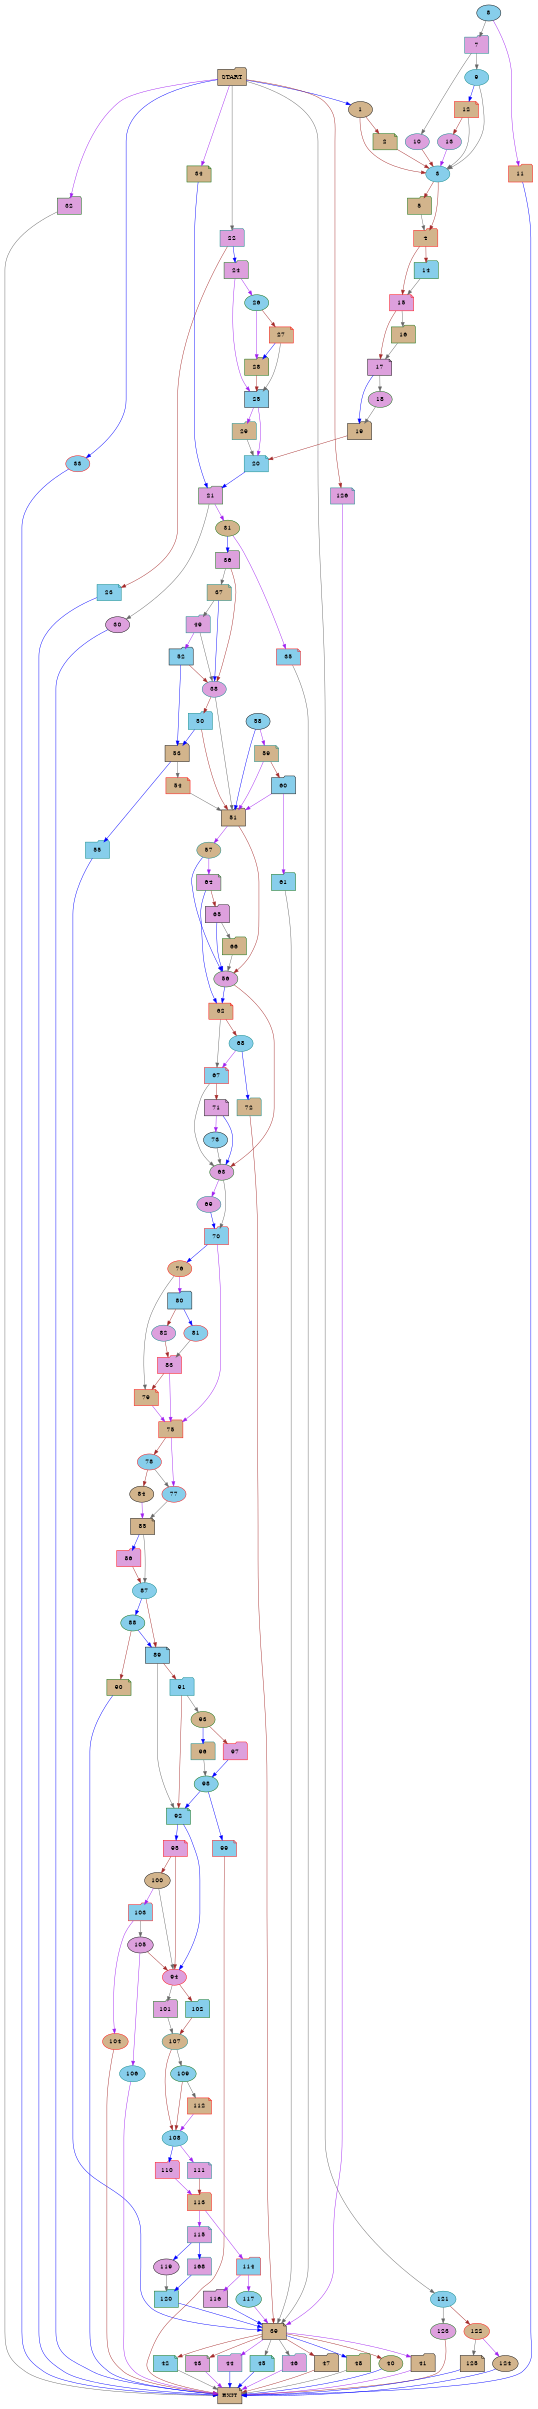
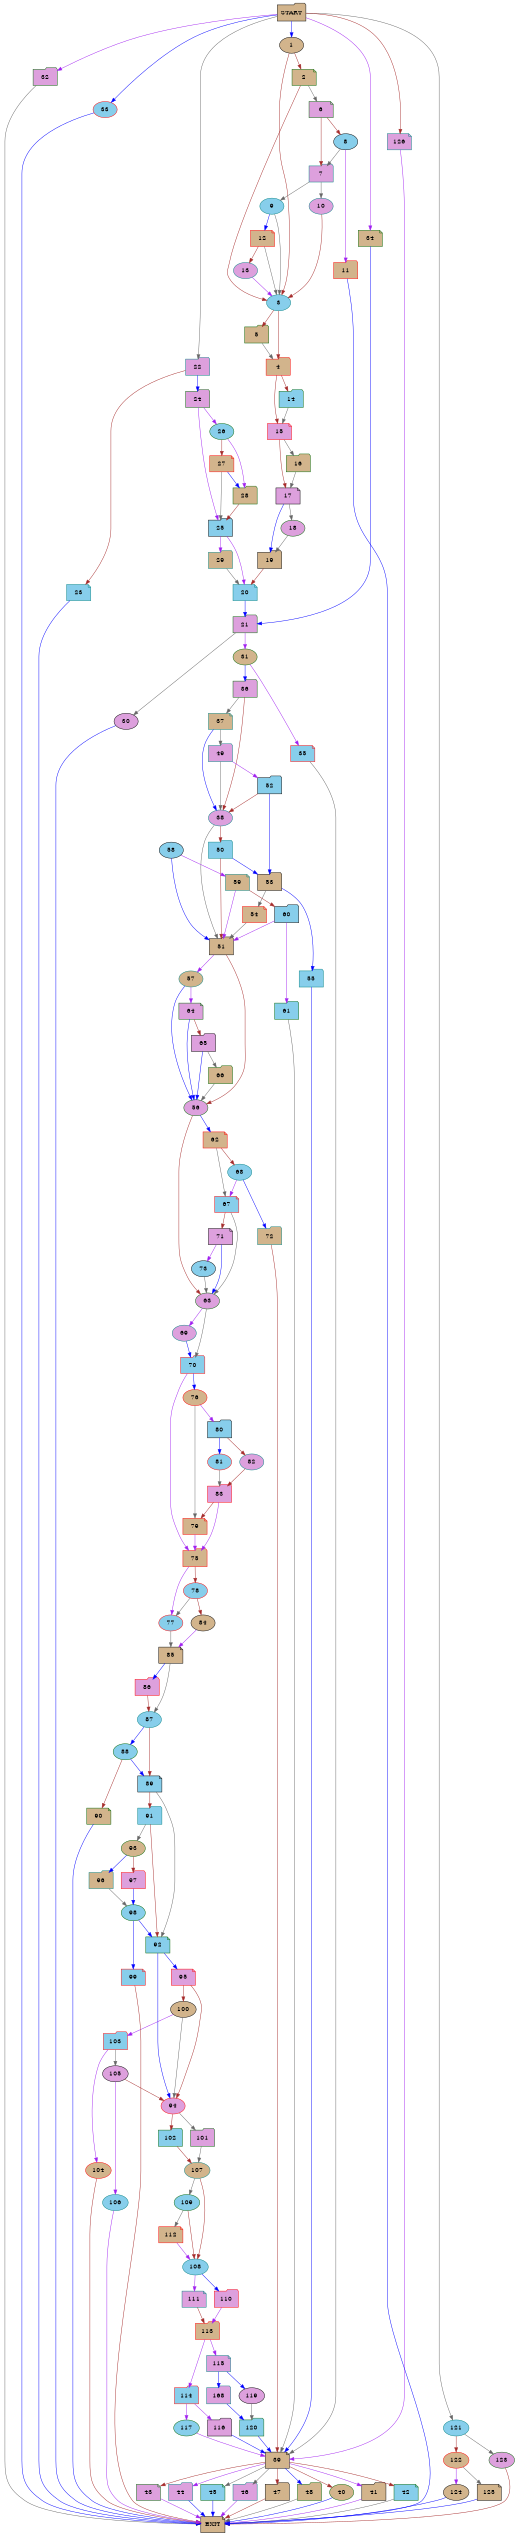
none -> (321, 110)
(202, 945) -> (188, 1057)
